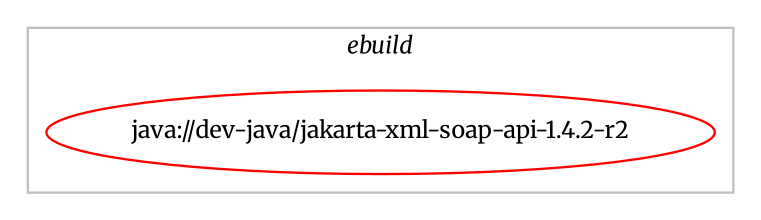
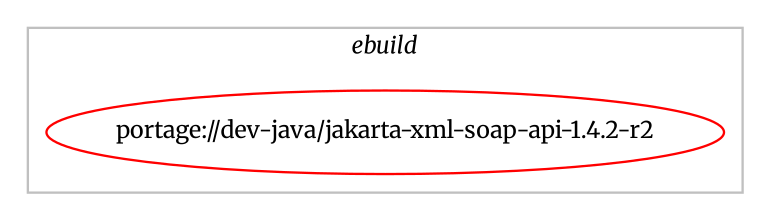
(381, 132) -> (385, 132)
